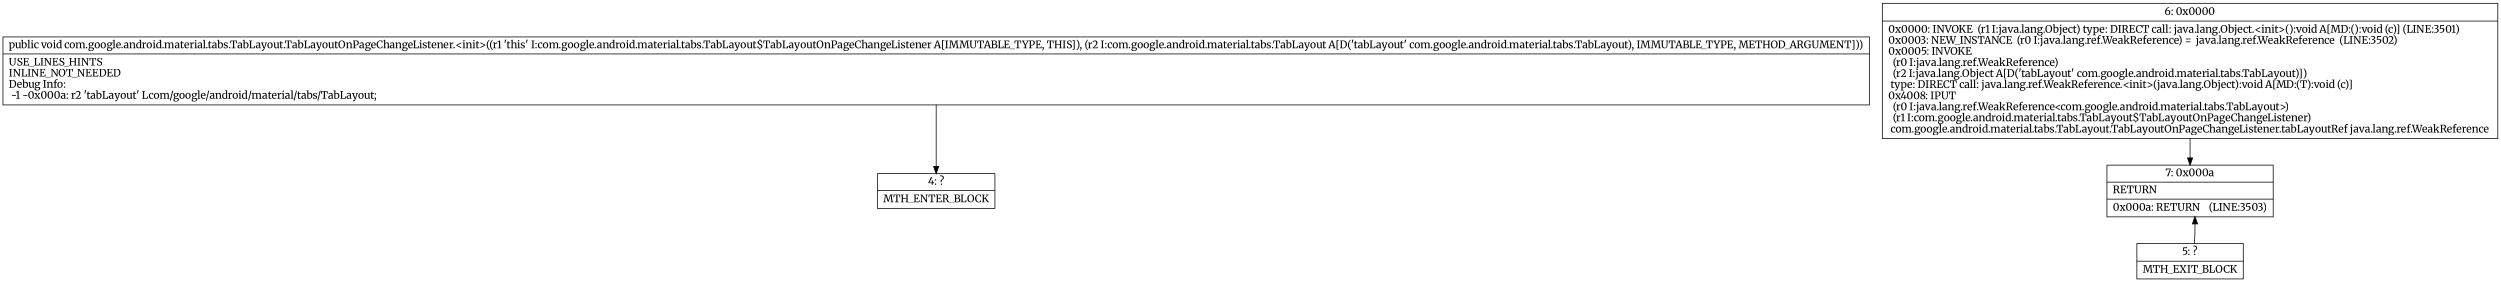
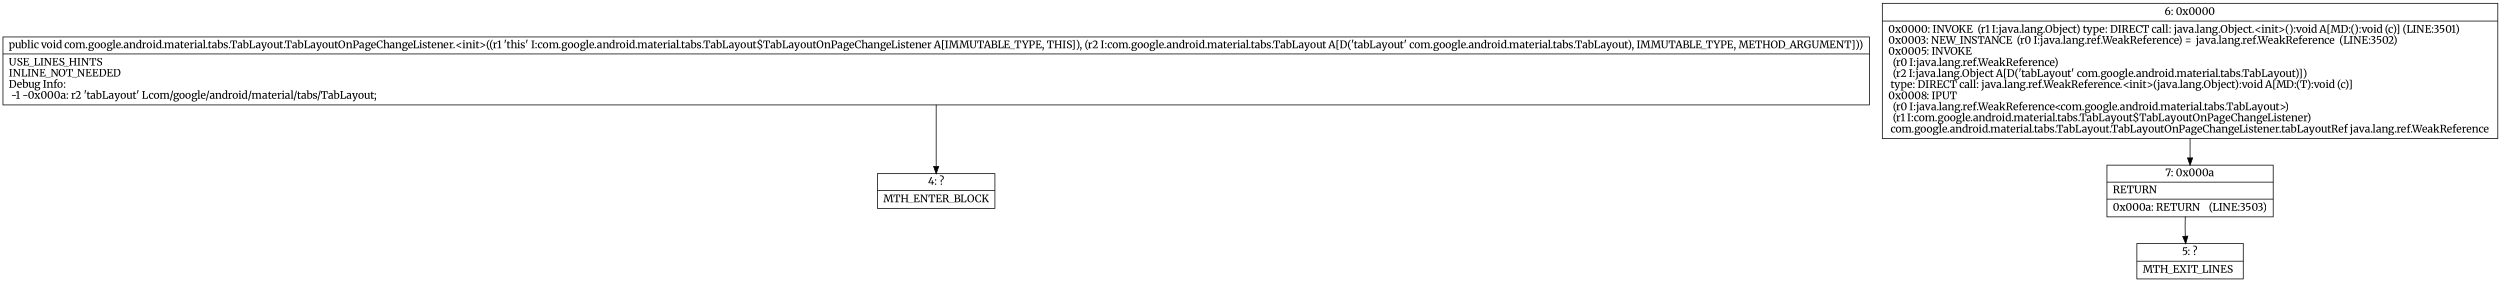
(1924, 96) -> (1925, 96)
(2195, 234) -> (2185, 226)
(2190, 270) -> (2188, 270)
